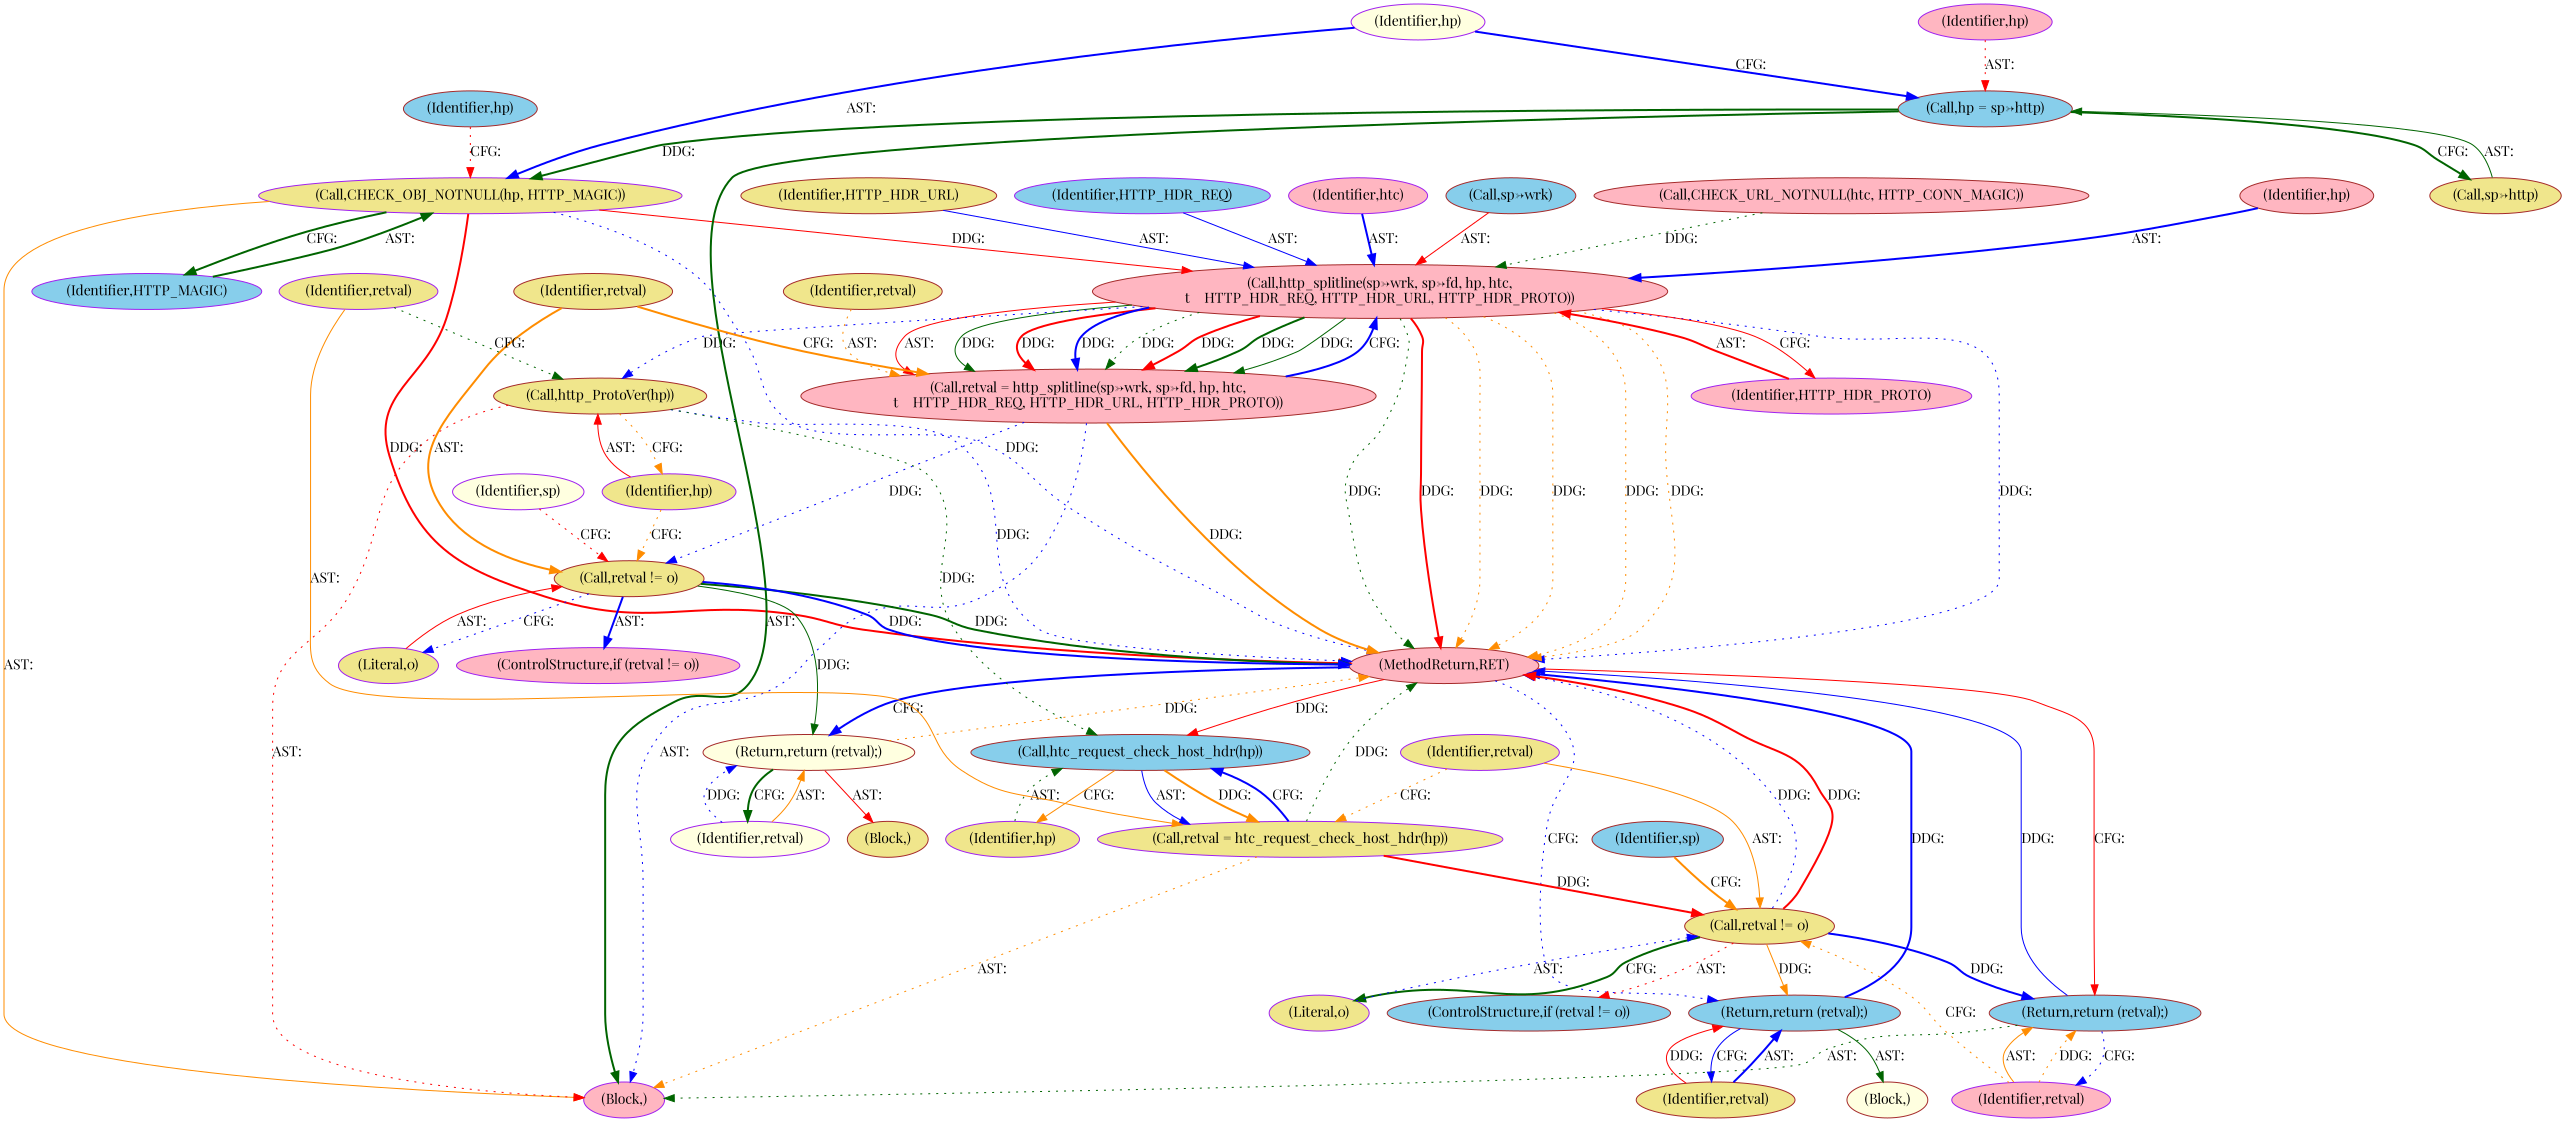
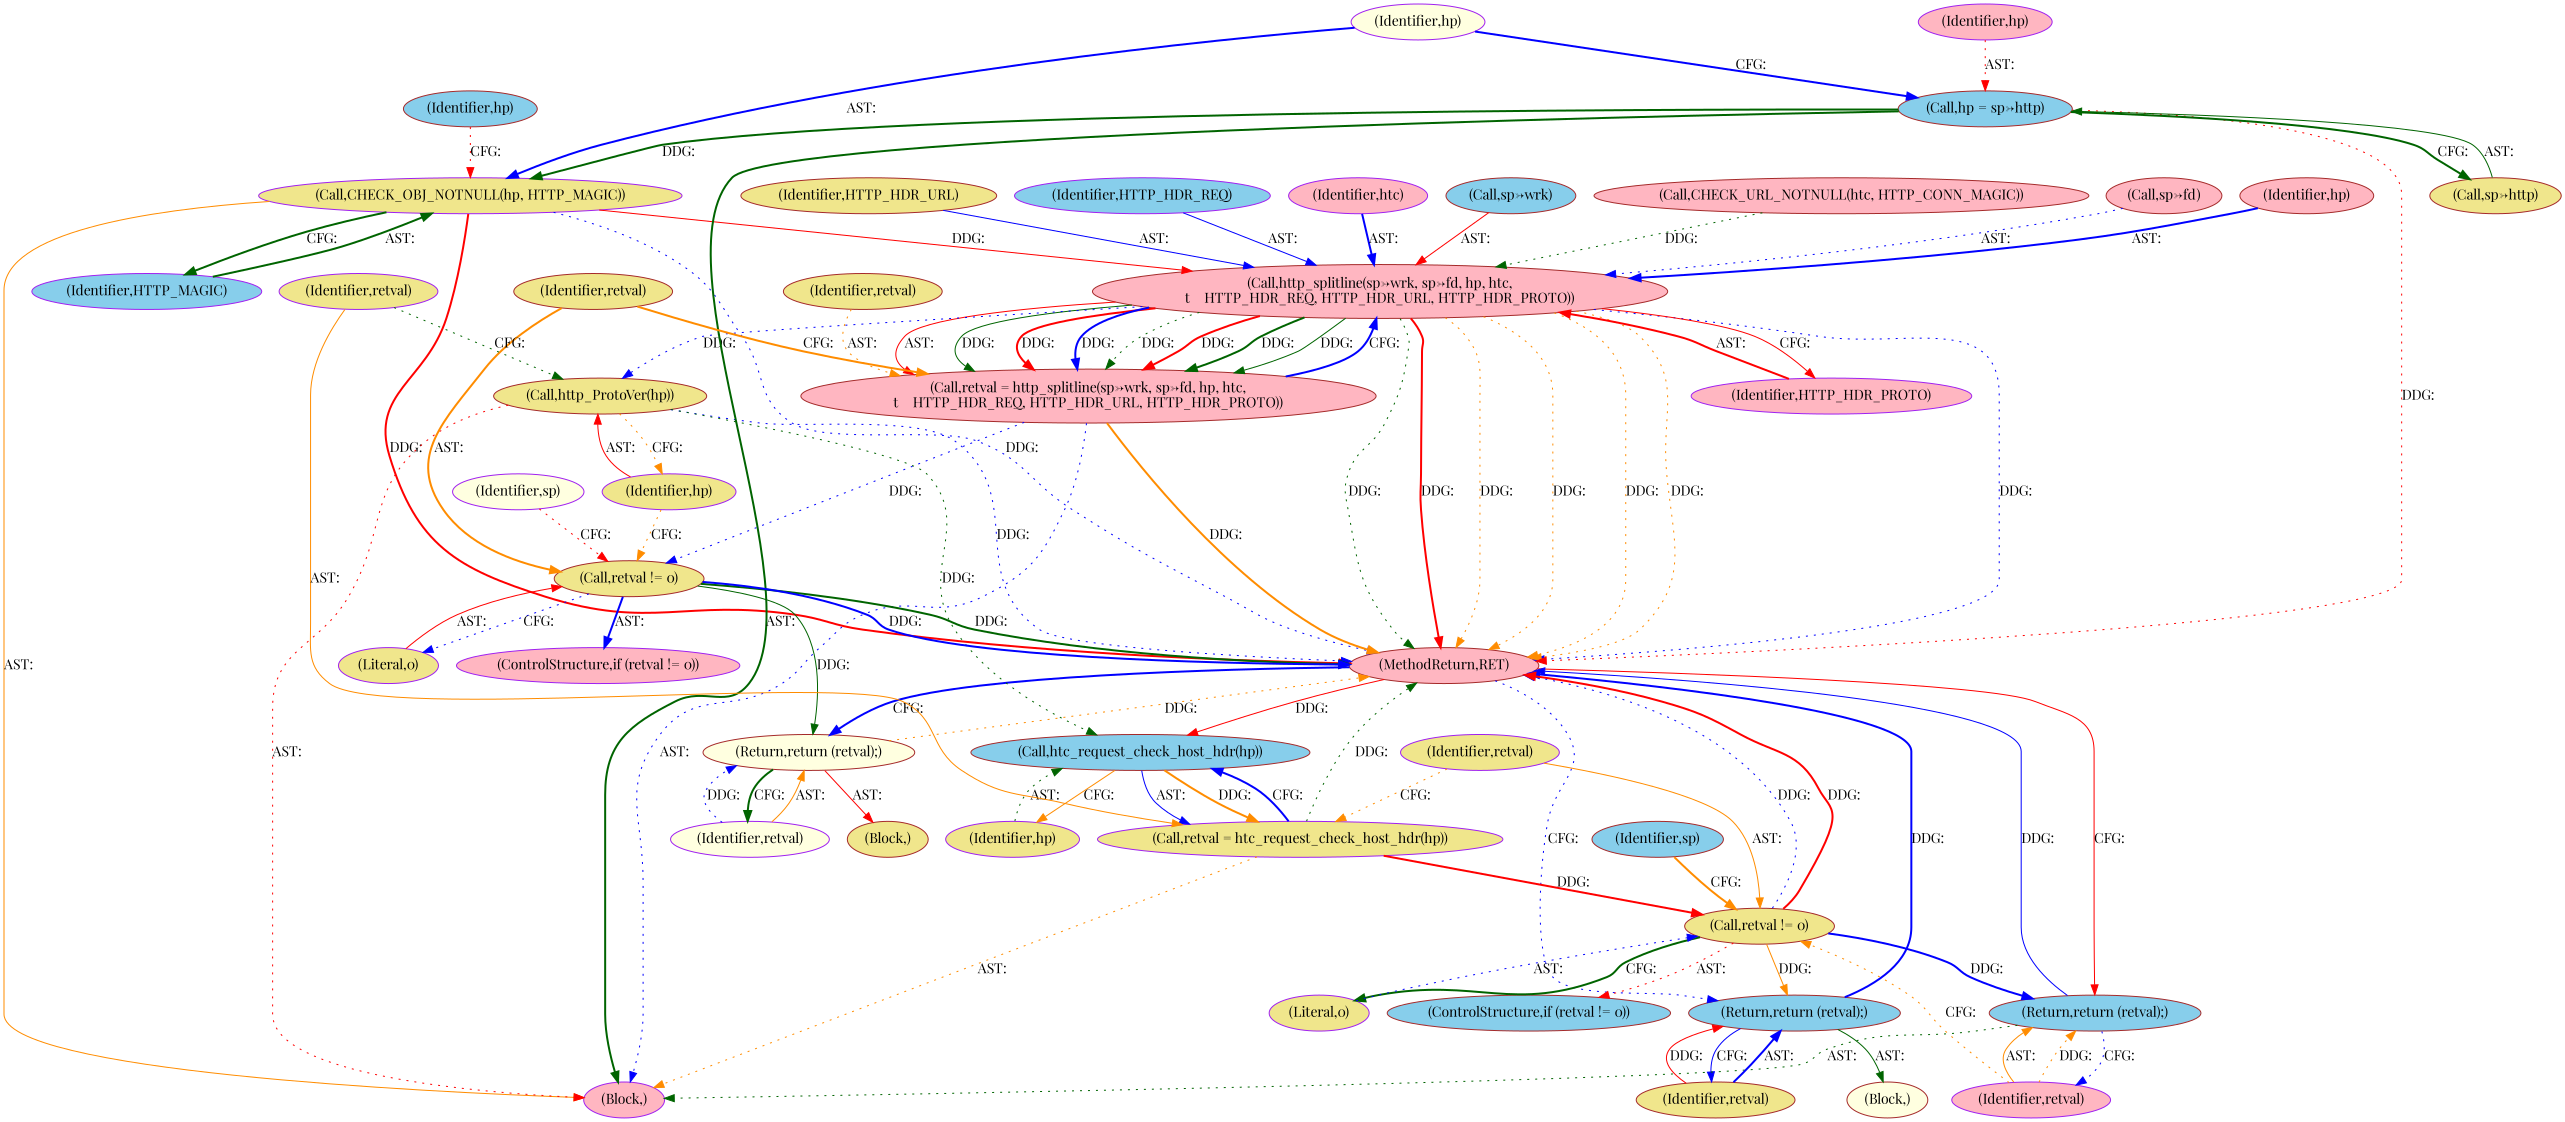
none -> (2164, 196)
none -> (2345, 601)
